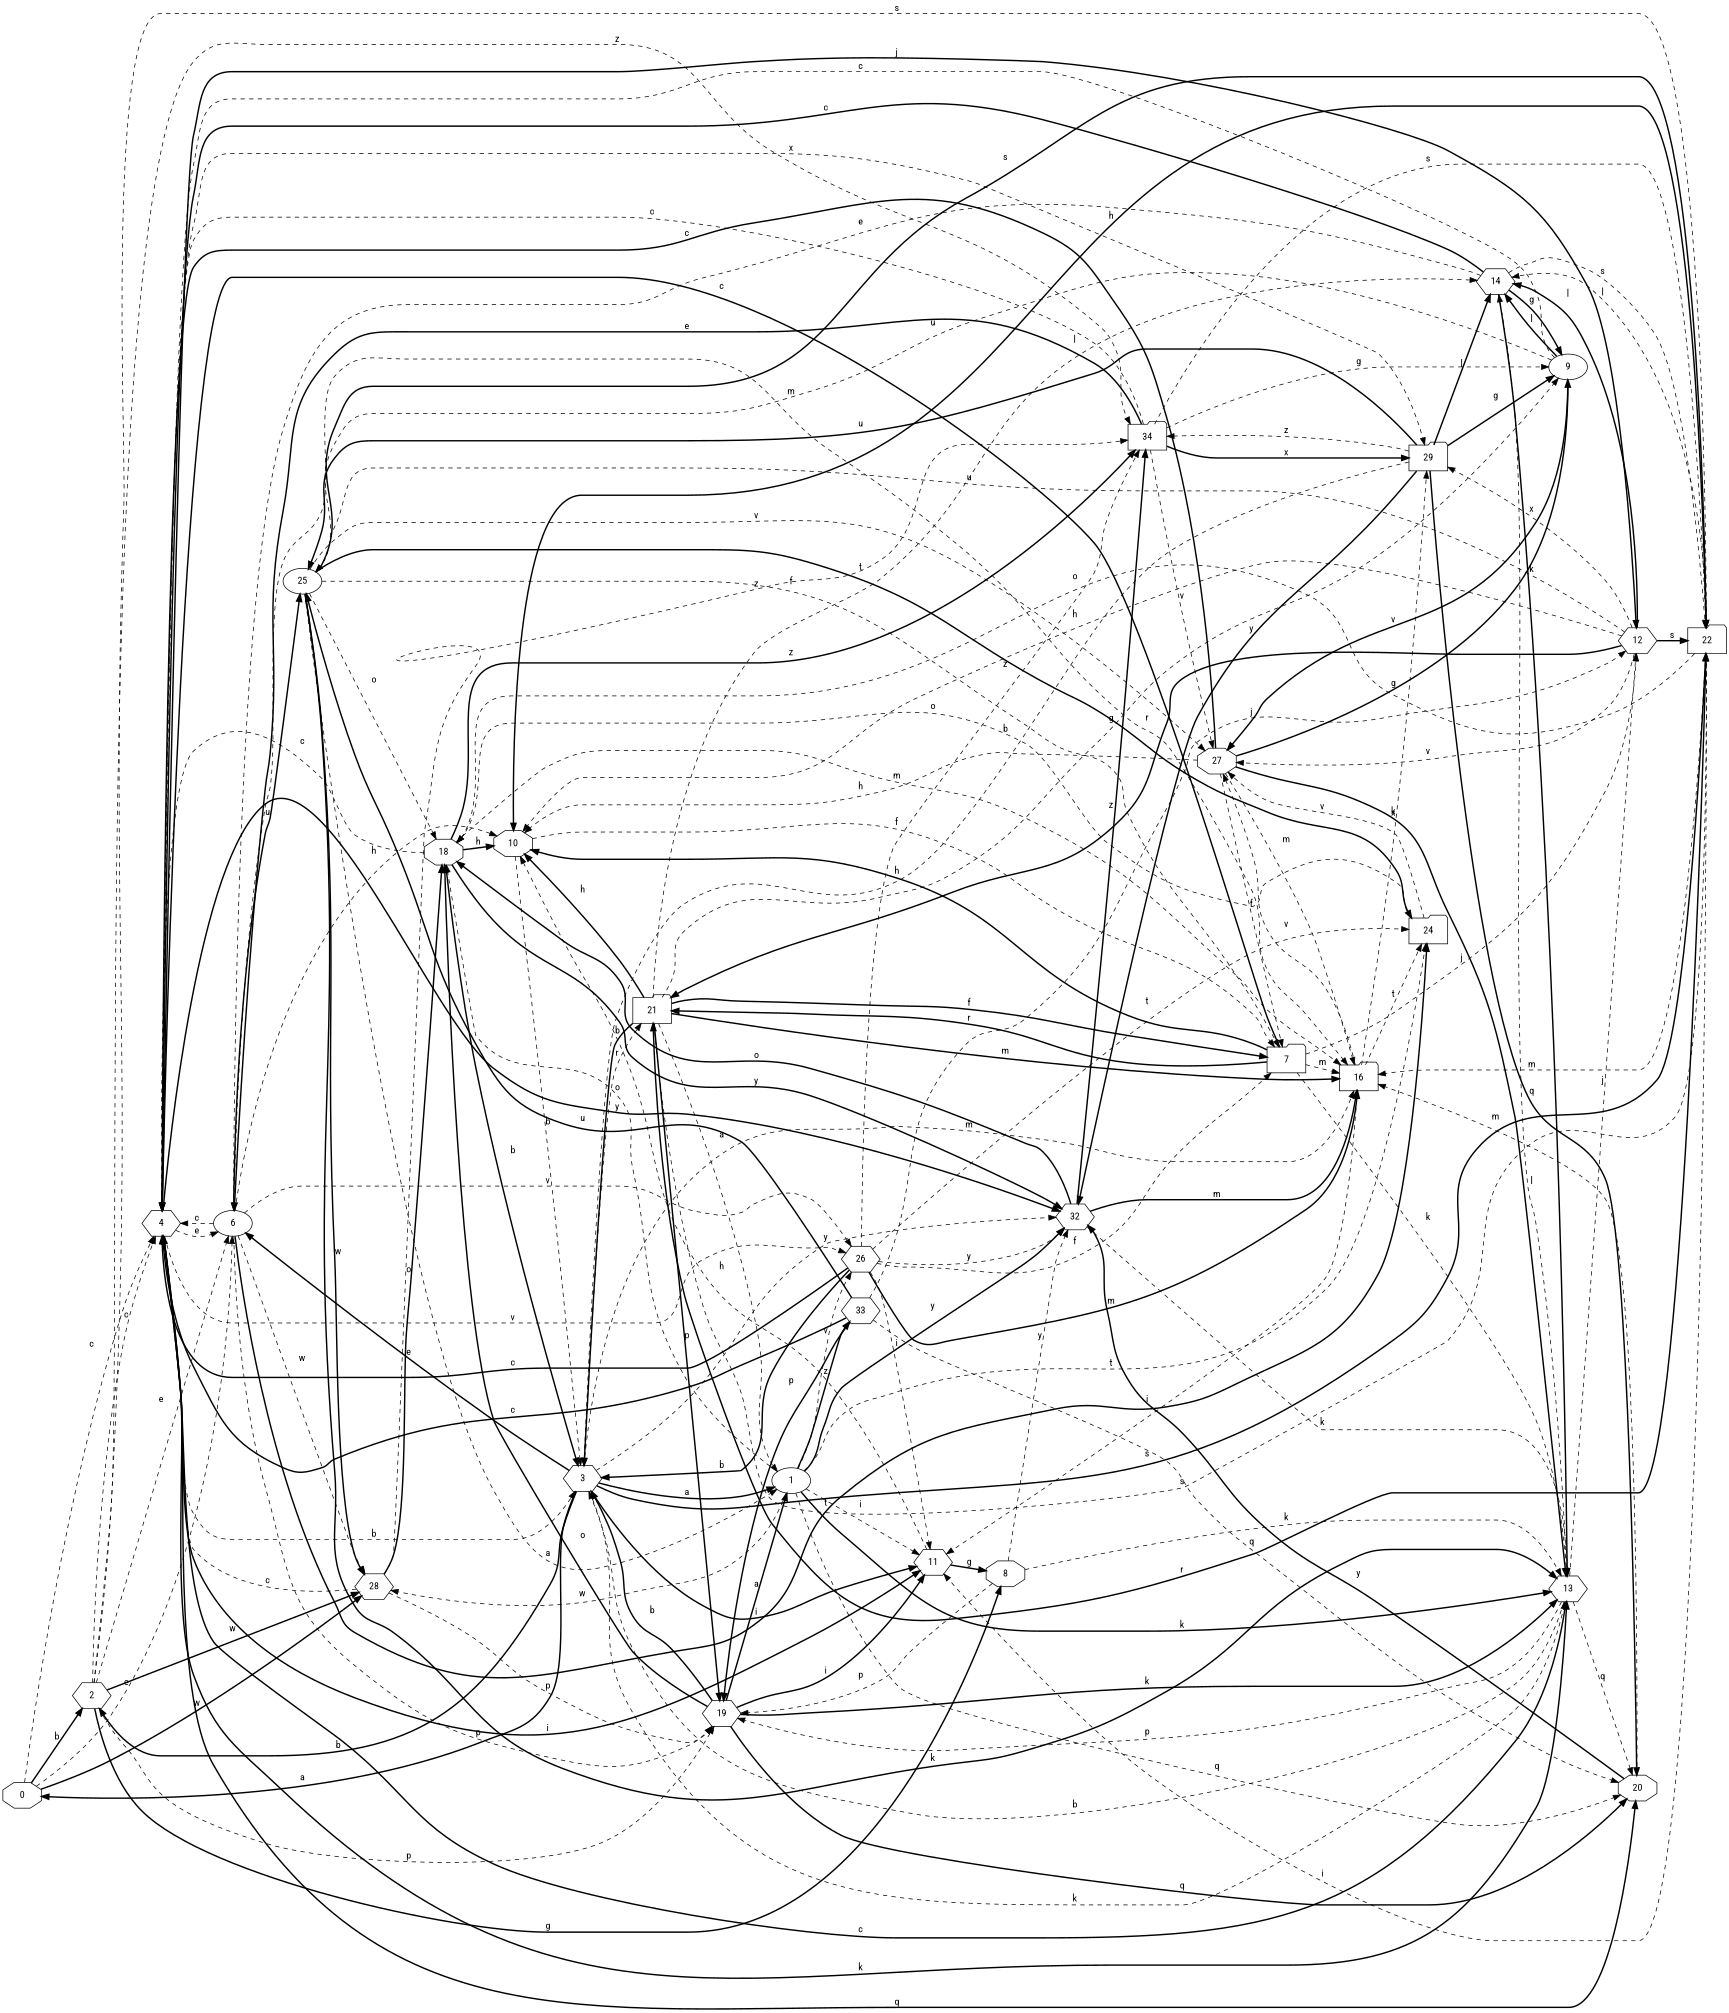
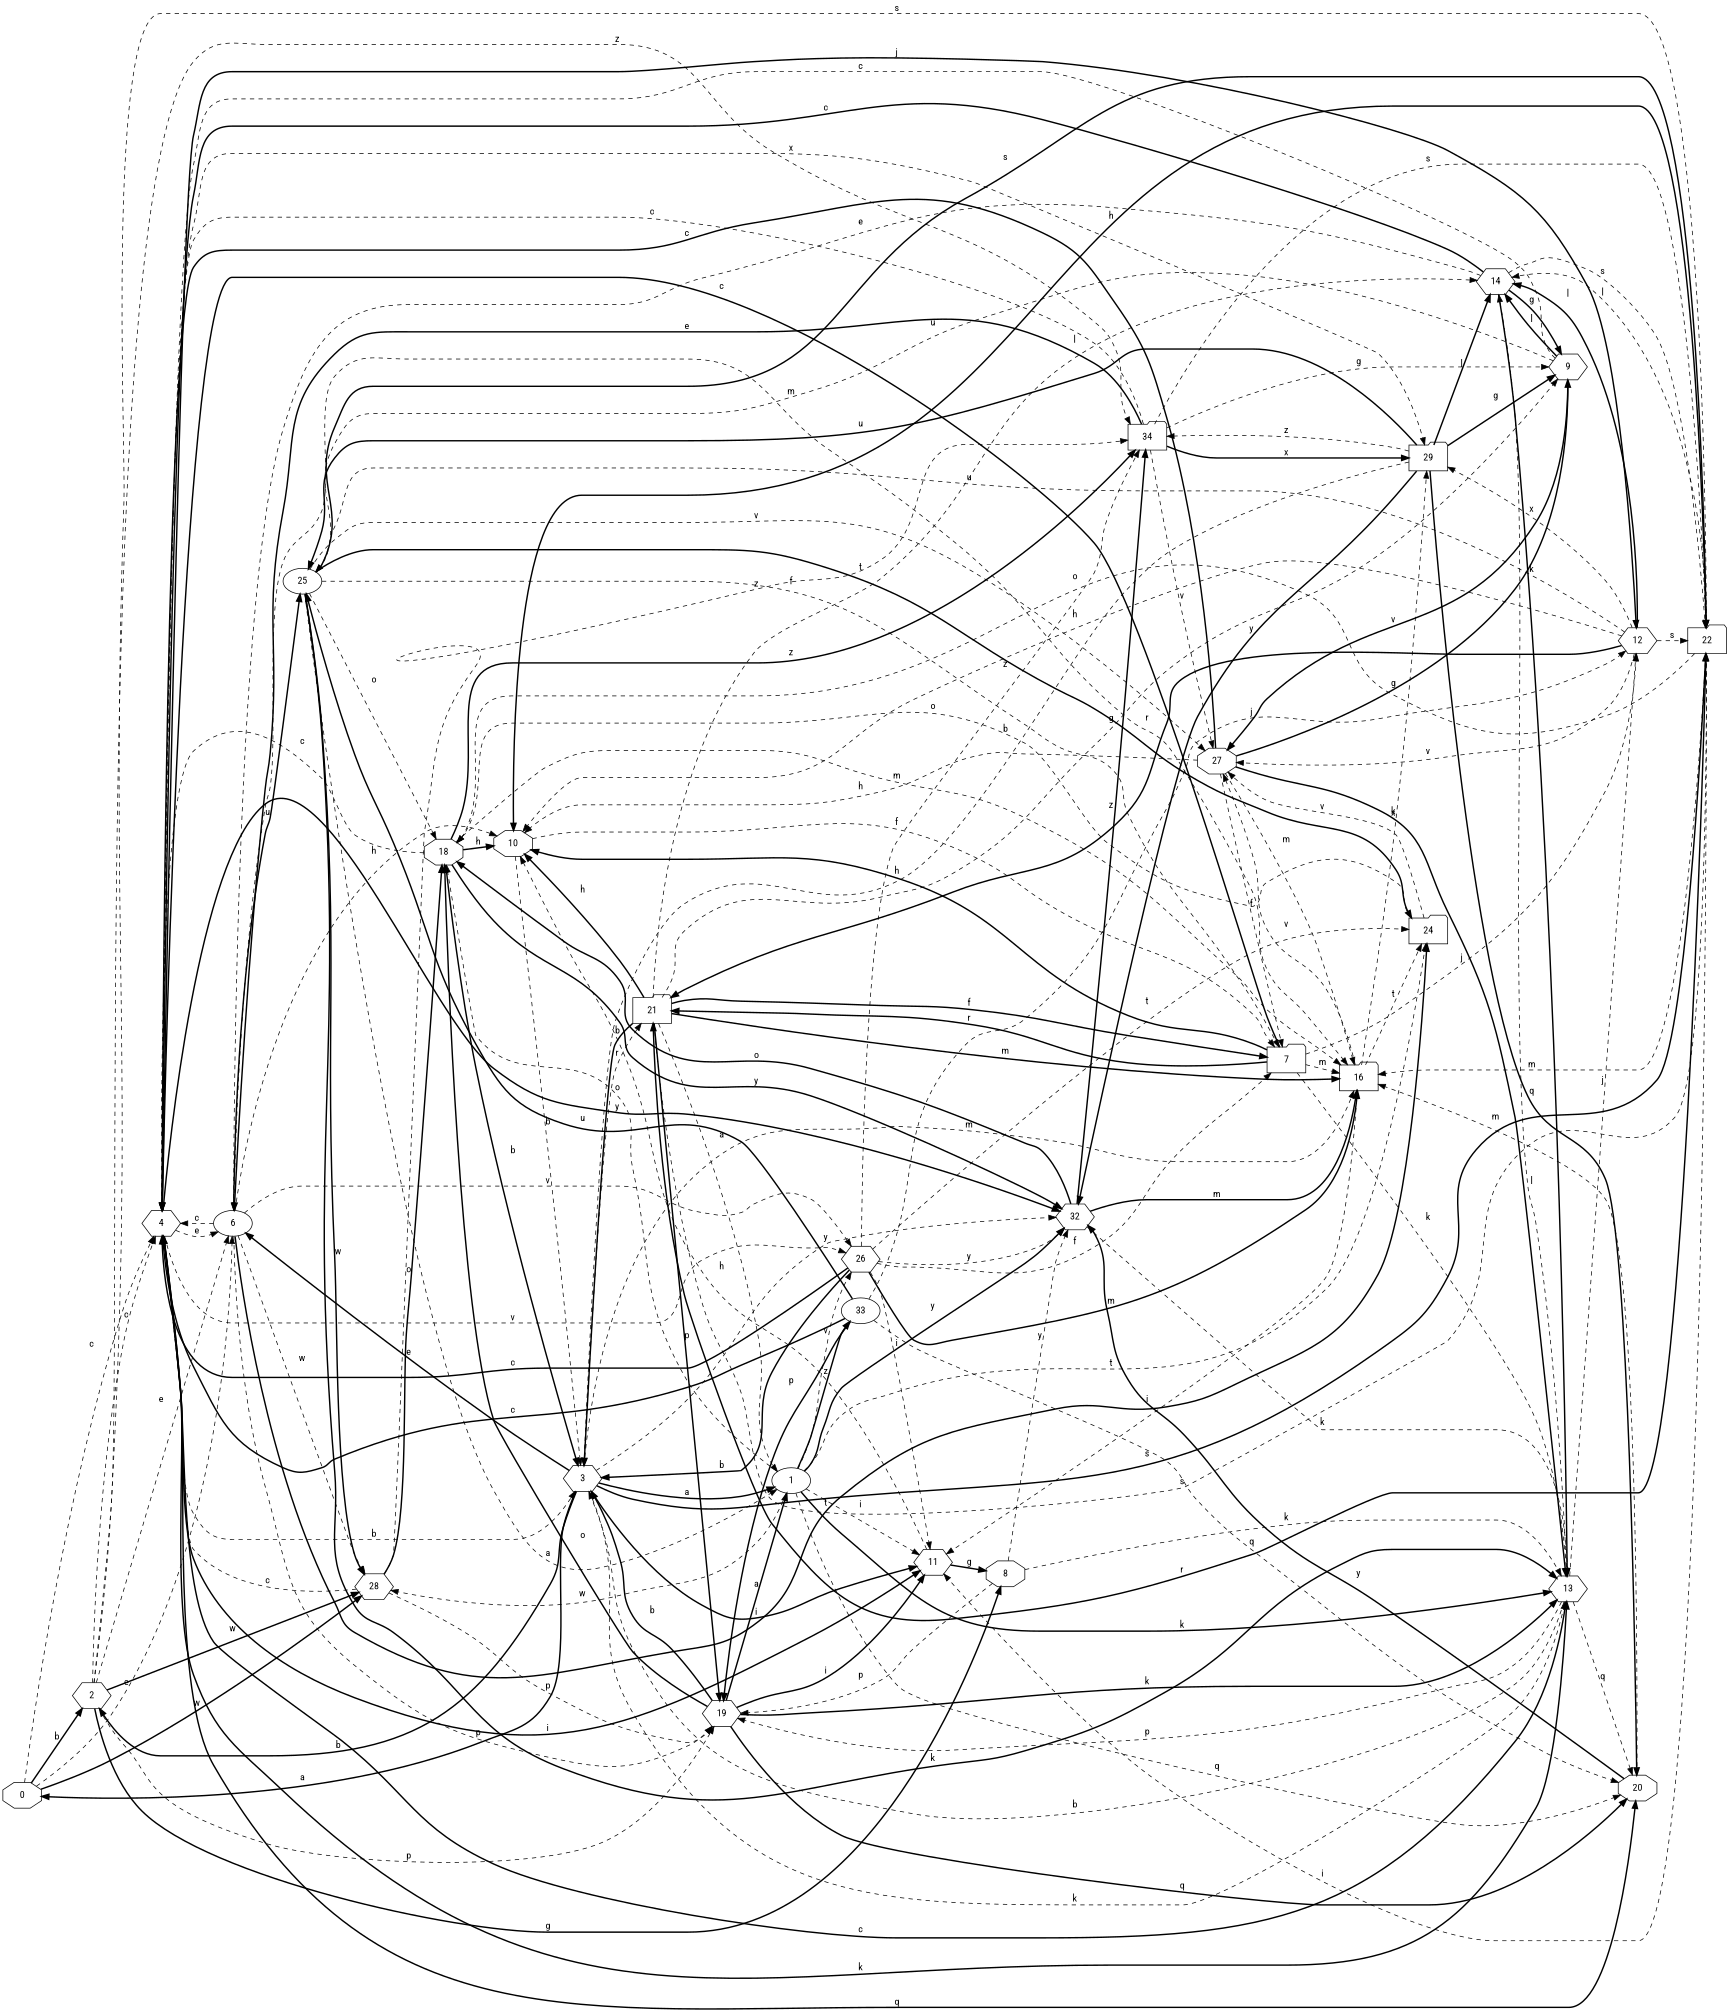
(1568, 367) -> (1568, 367)
(1669, 641) -> (1669, 641)
(861, 1311) -> (861, 1311)
